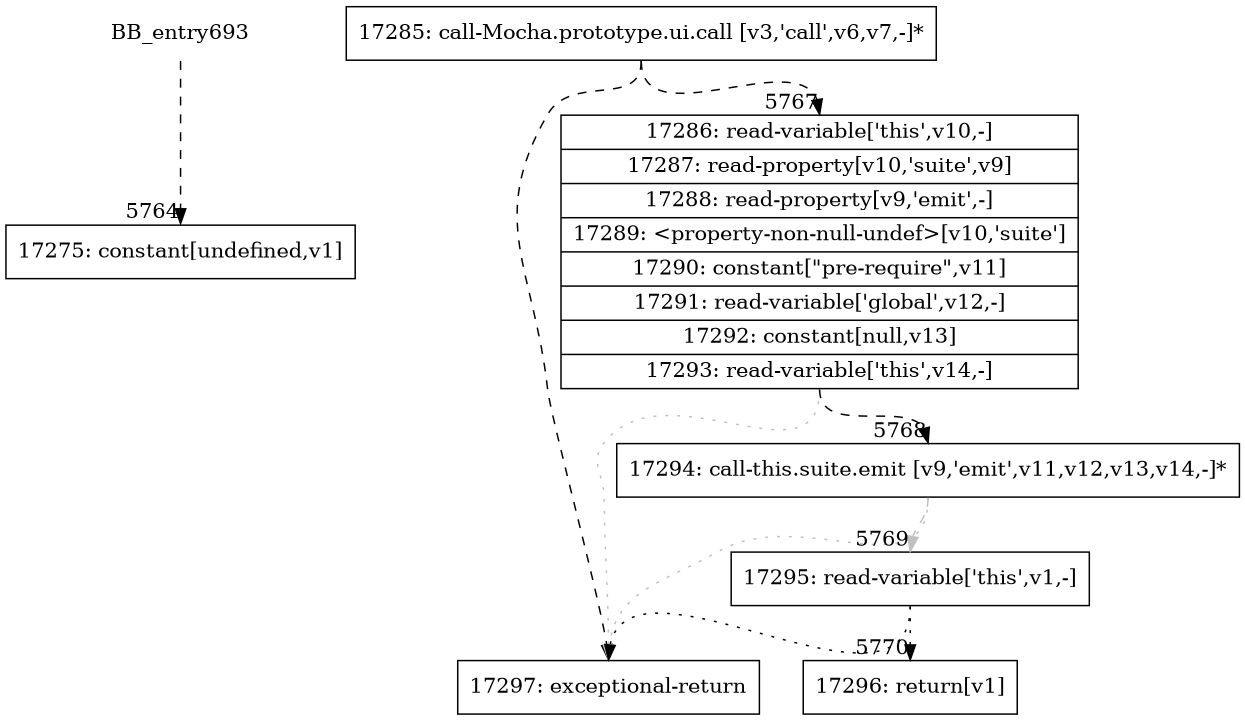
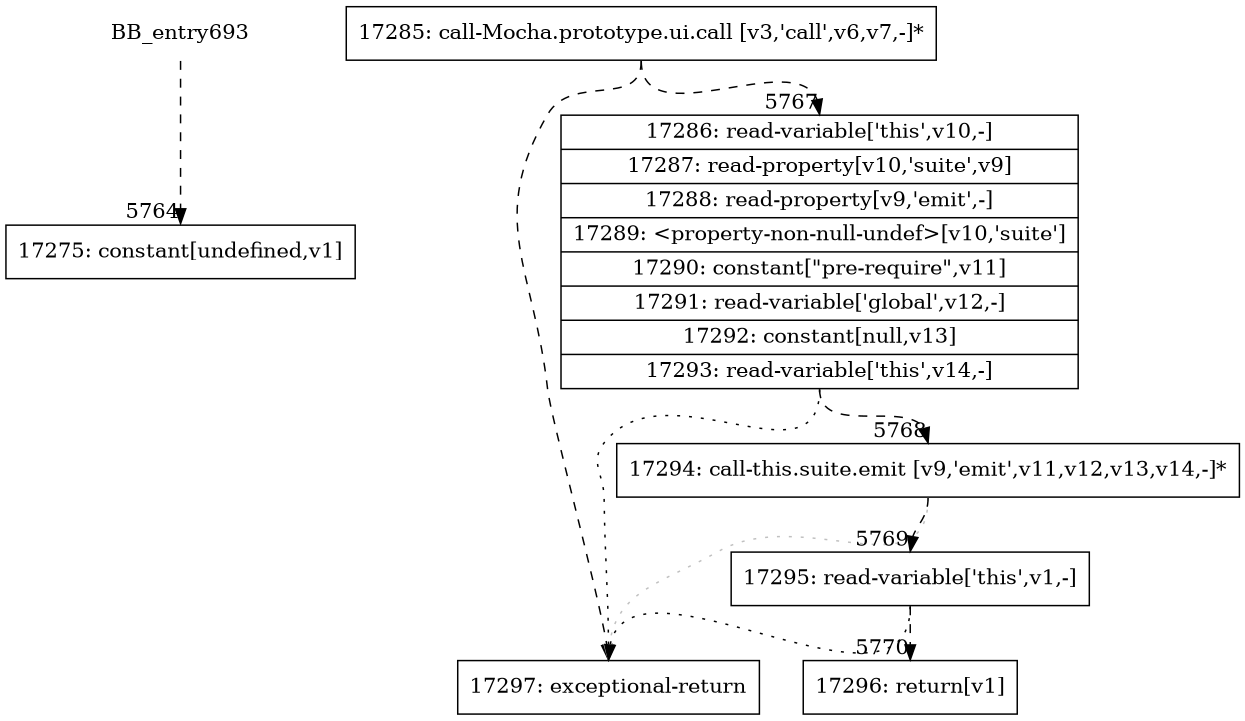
(622, 429) -> (622, 429)
(923, 518) -> (923, 518)
(910, 634) -> (910, 634)
